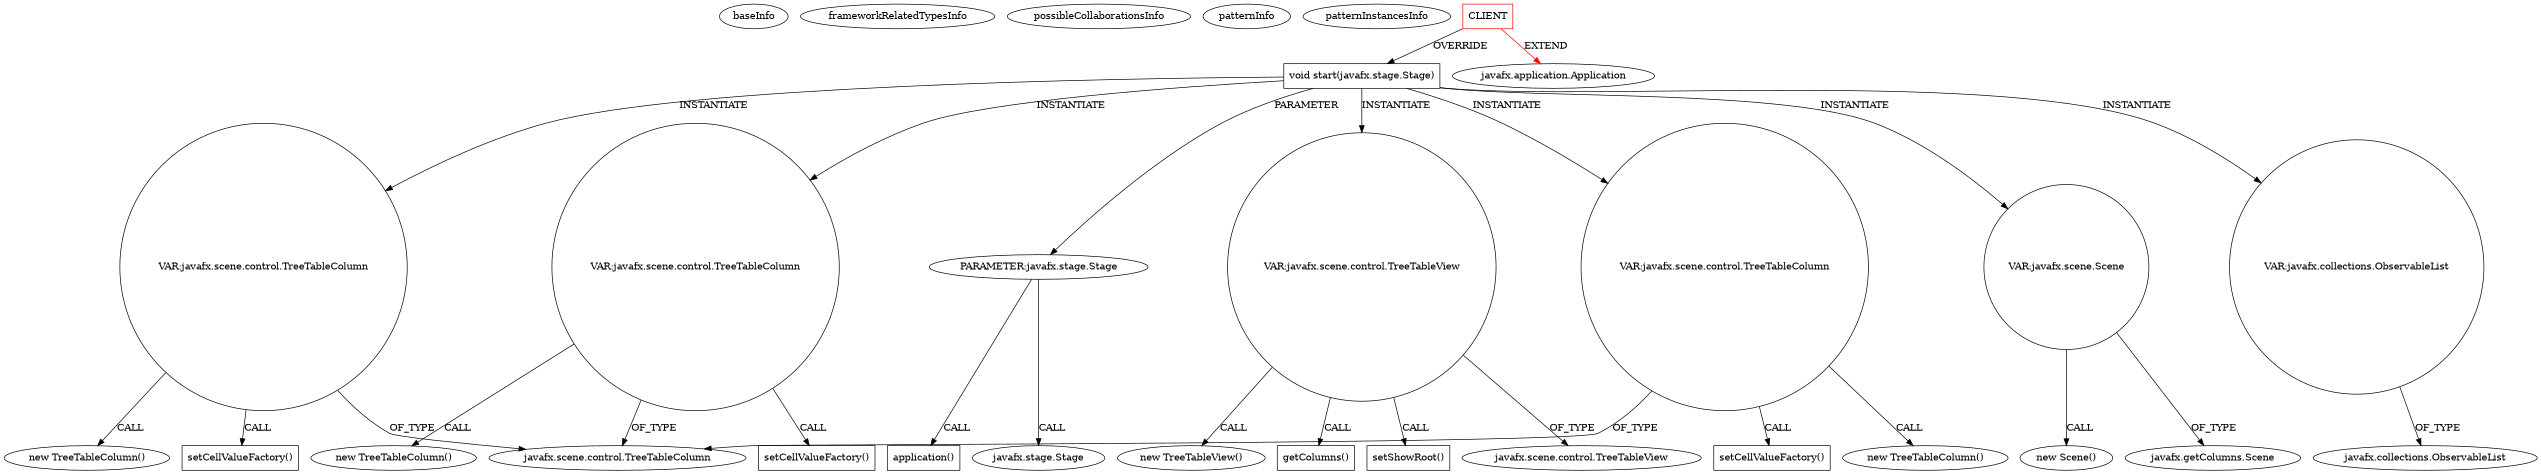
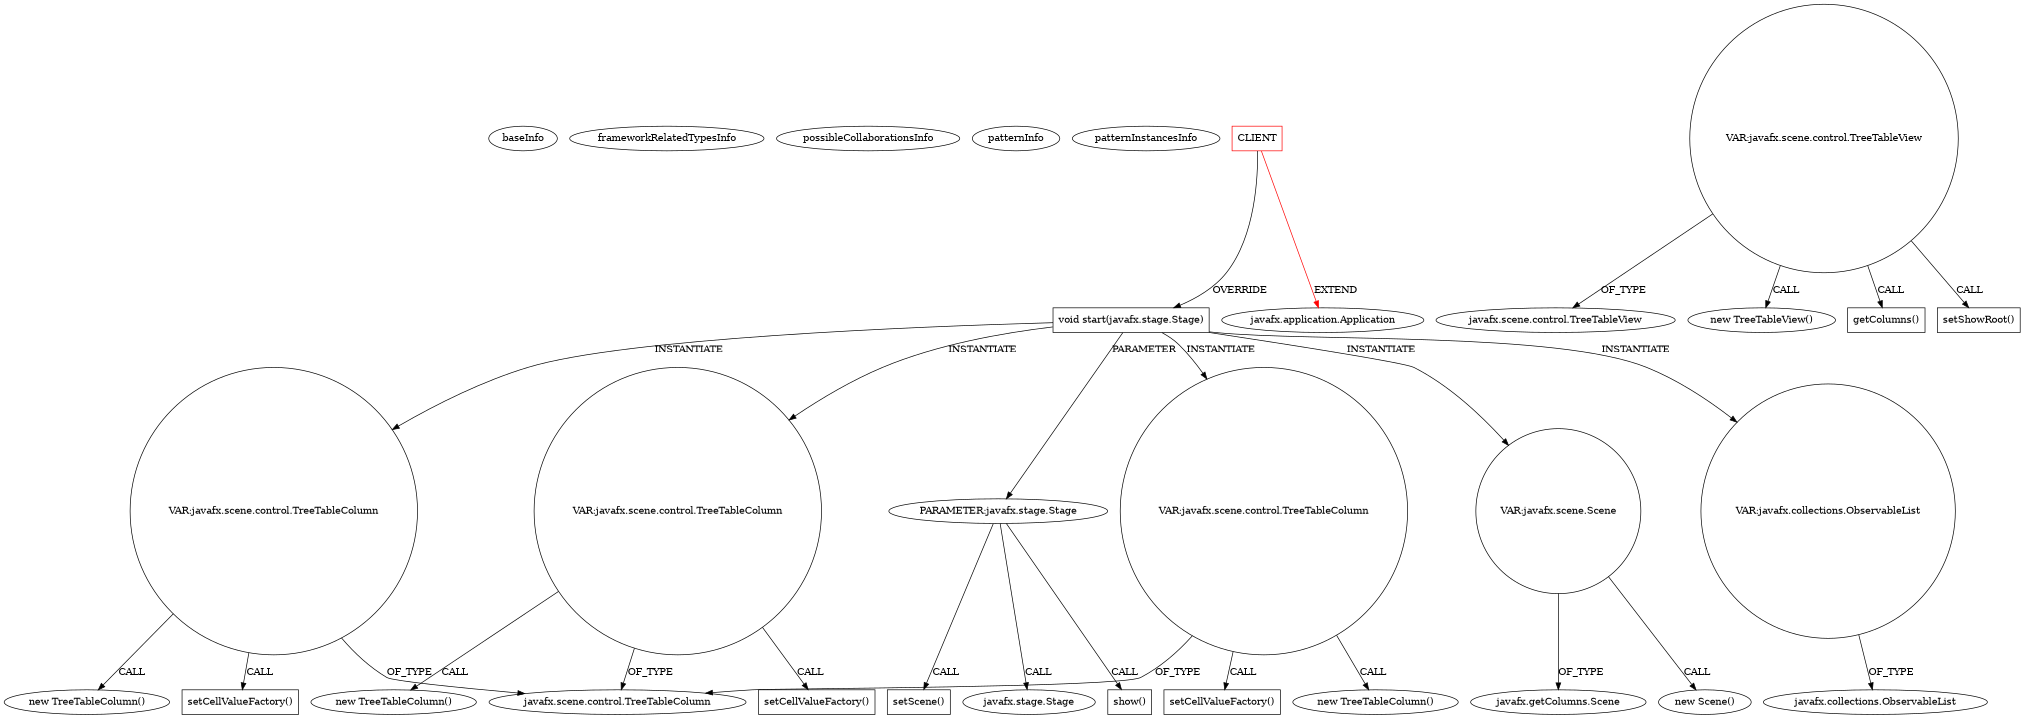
(1362, 107) -> none
(924, 458) -> (1130, 702)
none -> (919, 702)
